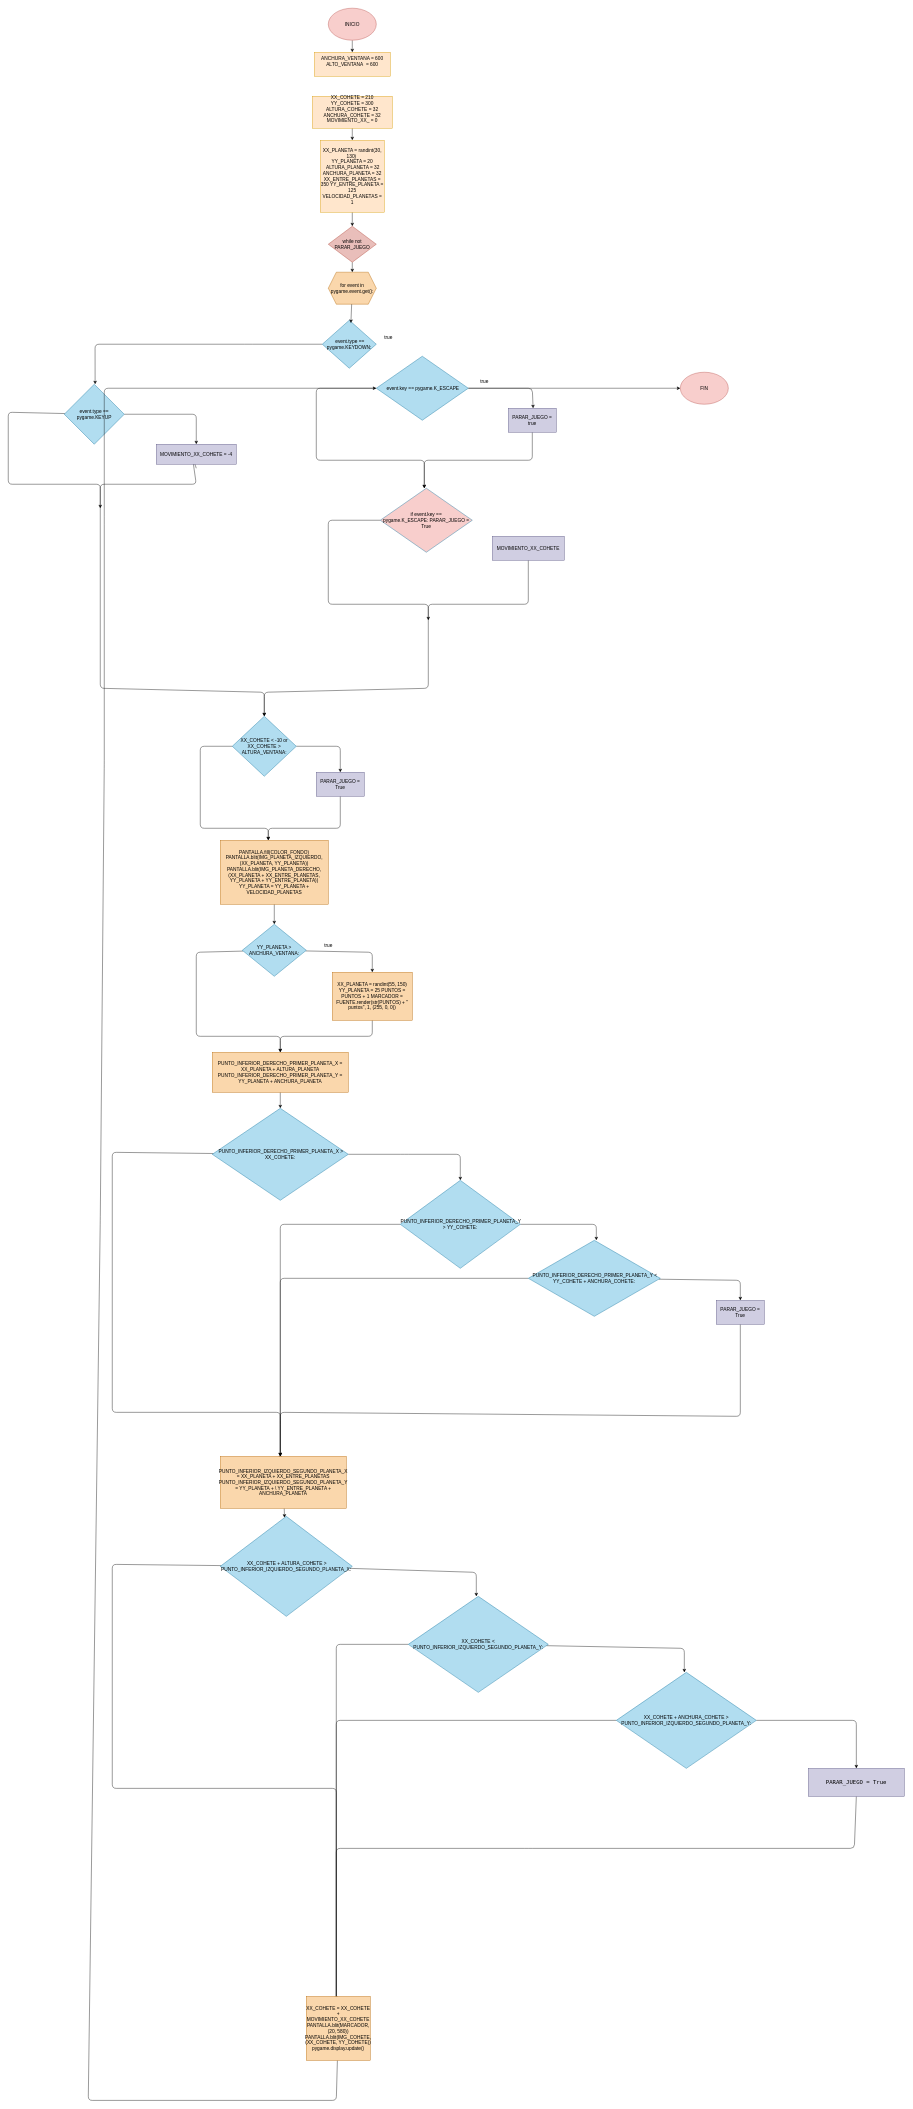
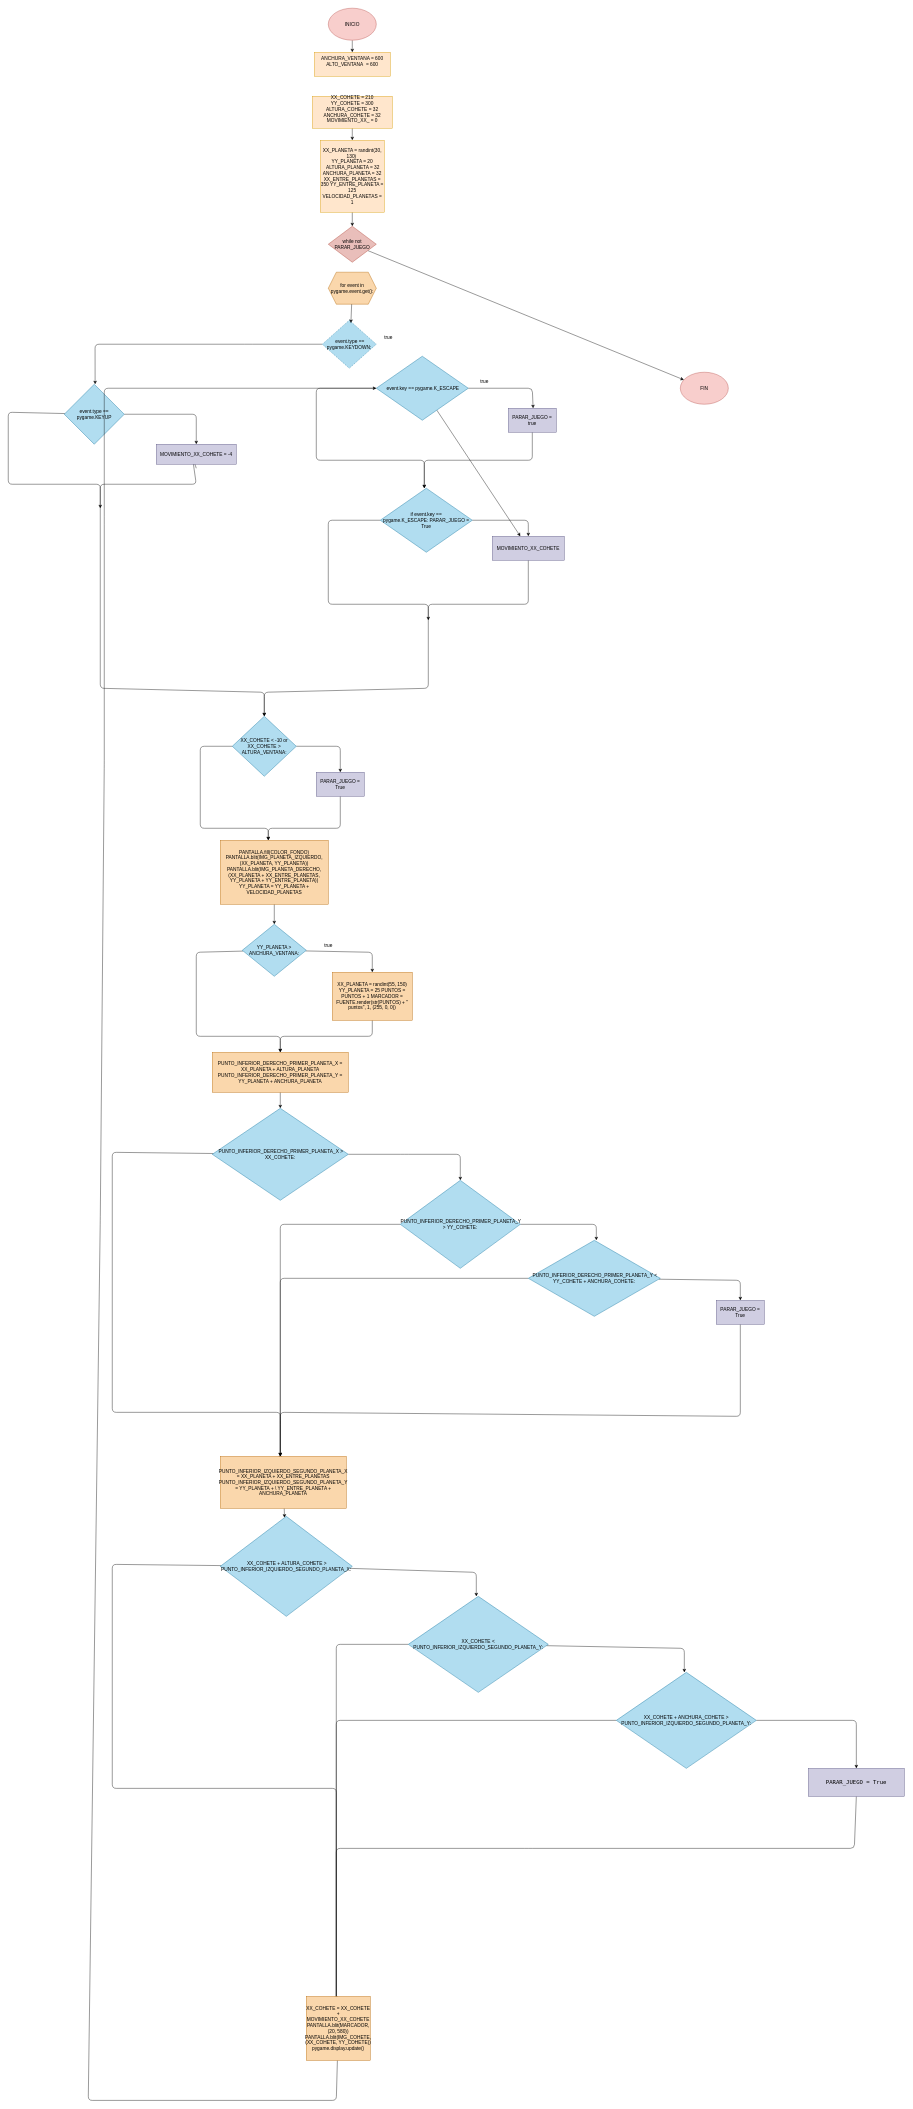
(352, 269) -> (680, 378)
(349, 344) -> (349, 344)
(676, 388) -> (518, 532)
(426, 520) -> (426, 520)
none -> (528, 532)
